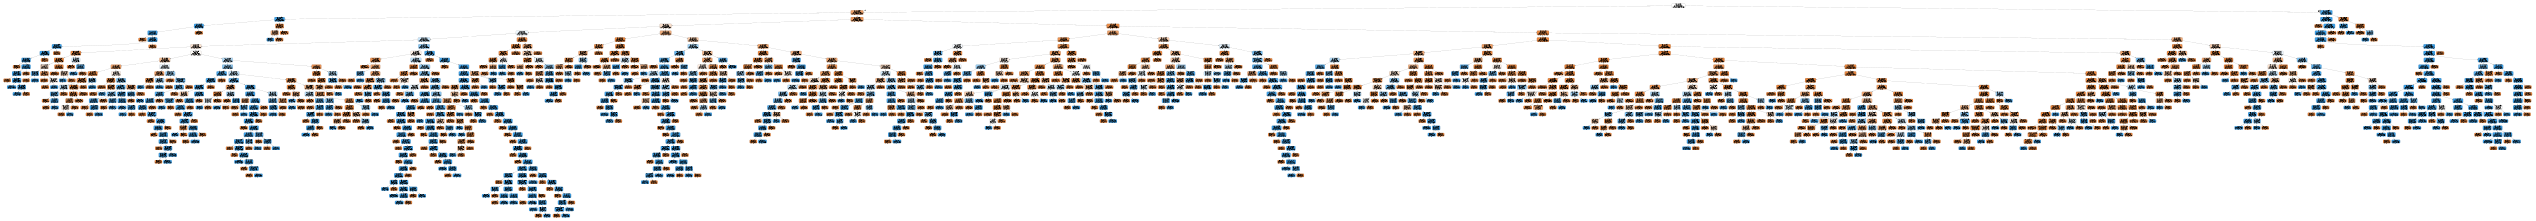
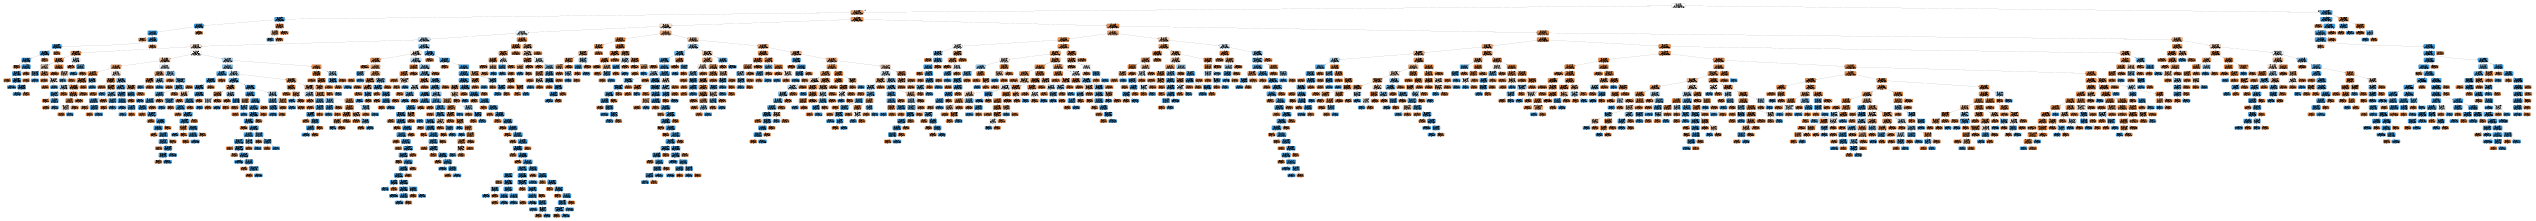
(954, 114) -> (954, 114)
(2394, 114) -> (2394, 114)
